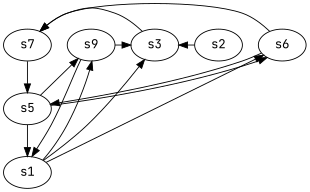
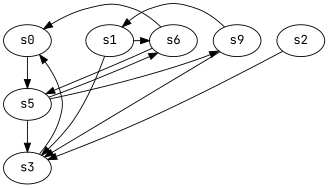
(27, 45) -> (27, 41)
(71, 117) -> none
(27, 136) -> (27, 132)
